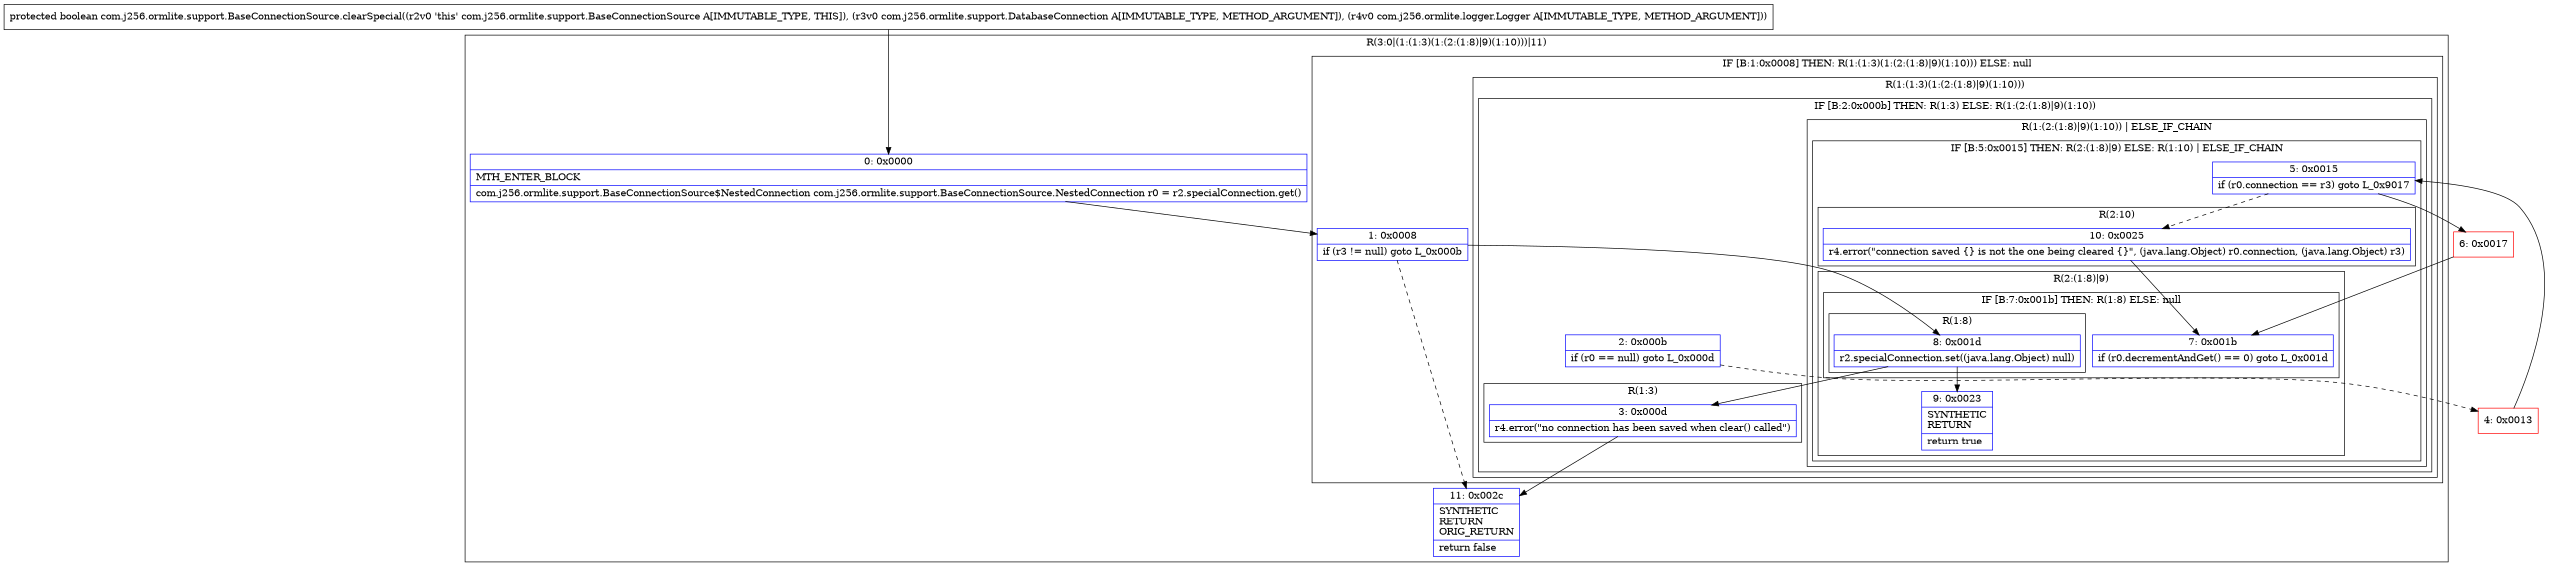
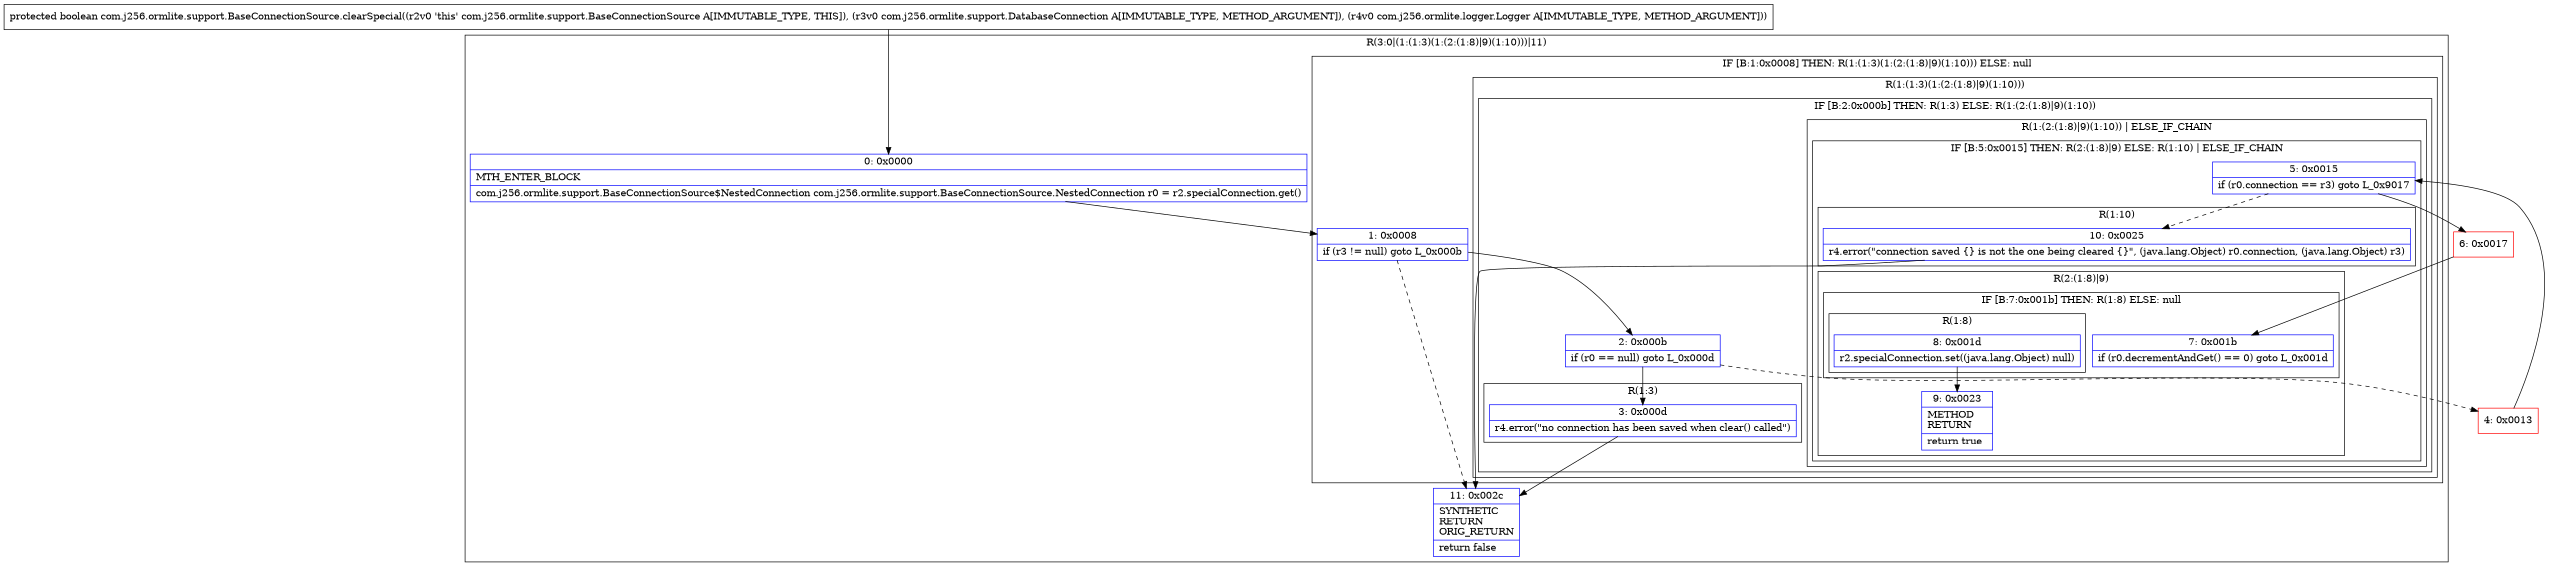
(2117, 215) -> (2117, 215)
(1710, 254) -> (1563, 271)
(2164, 297) -> (1597, 267)
(1791, 388) -> (1643, 379)
(1957, 415) -> (1951, 415)
